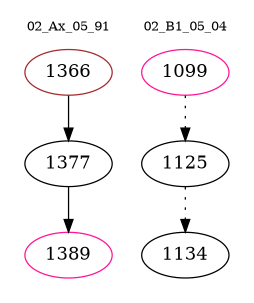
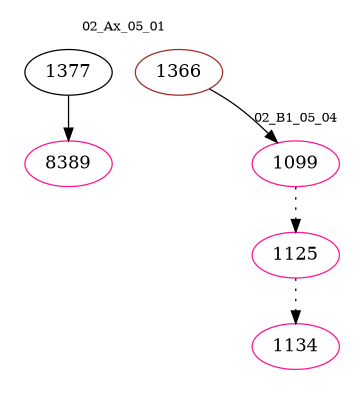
(69, 27) -> (124, 27)
(69, 112) -> (250, 117)
(185, 164) -> (296, 255)
(69, 255) -> (69, 164)
(185, 255) -> (296, 347)
